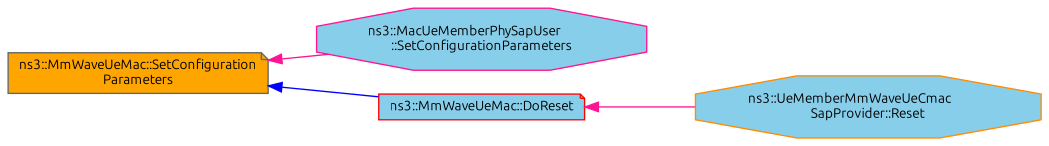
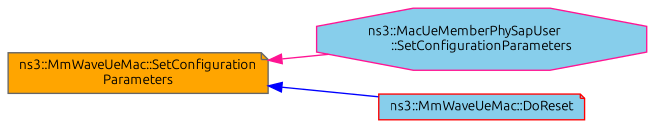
(868, 107) -> none
